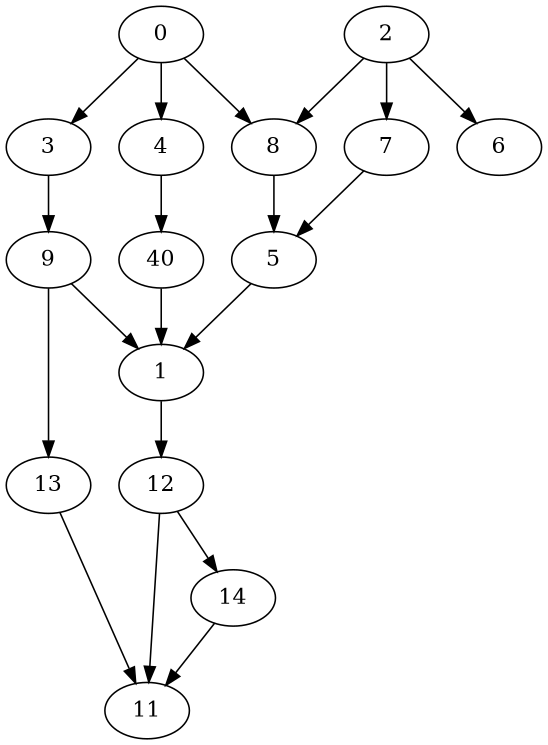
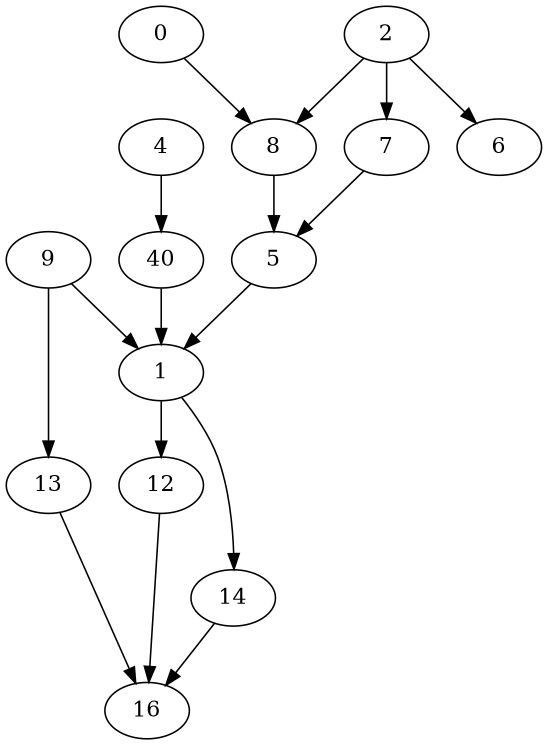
(161, 83) -> none
(49, 147) -> none
(193, 535) -> (222, 471)
(147, 711) -> (147, 711)
